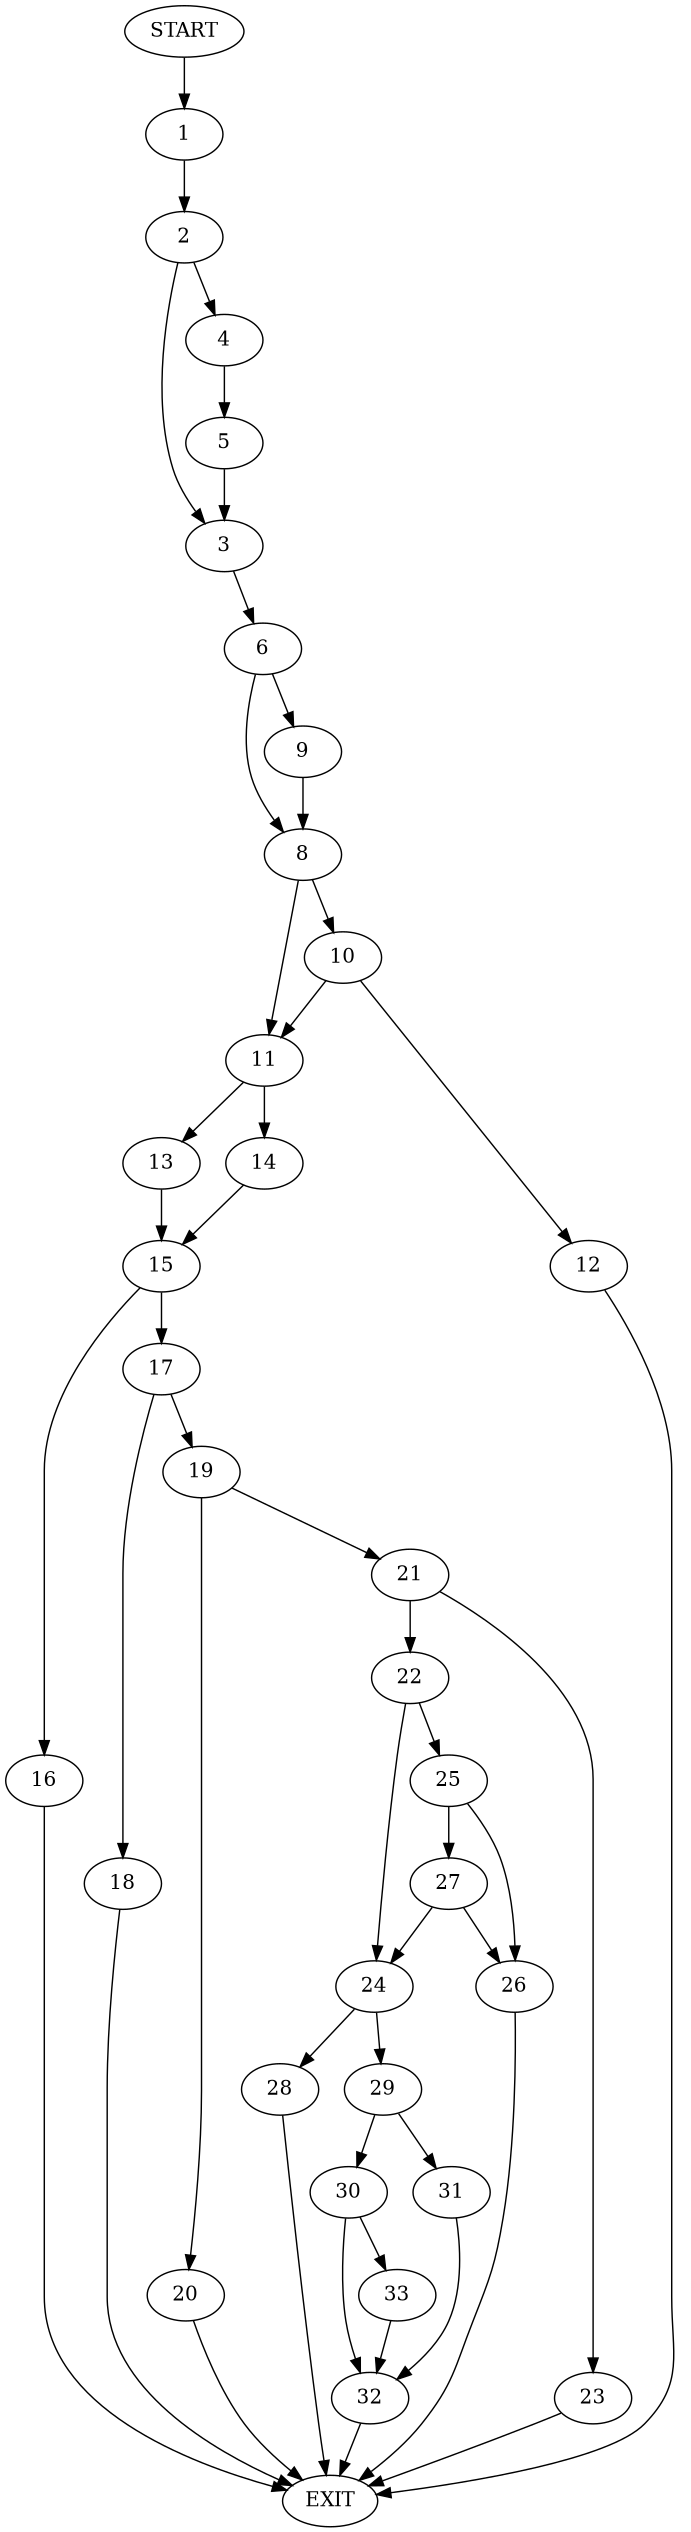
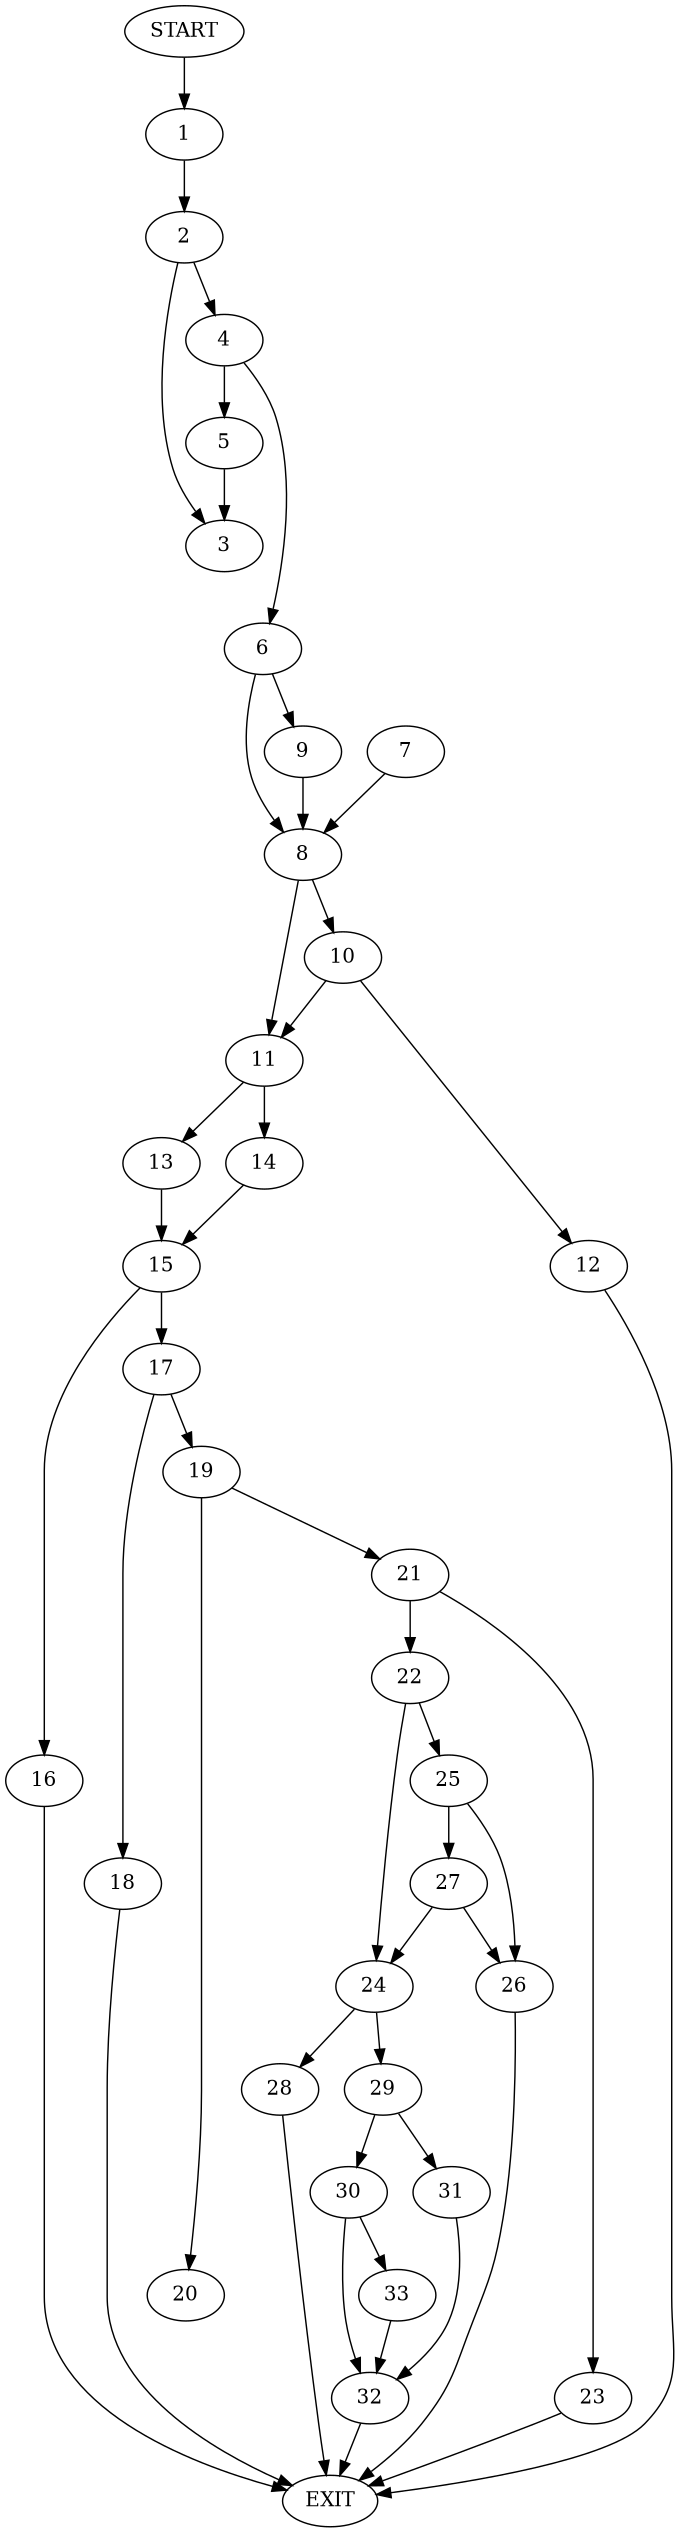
(241, 590) -> (286, 481)
none -> (406, 752)
(231, 2403) -> none
